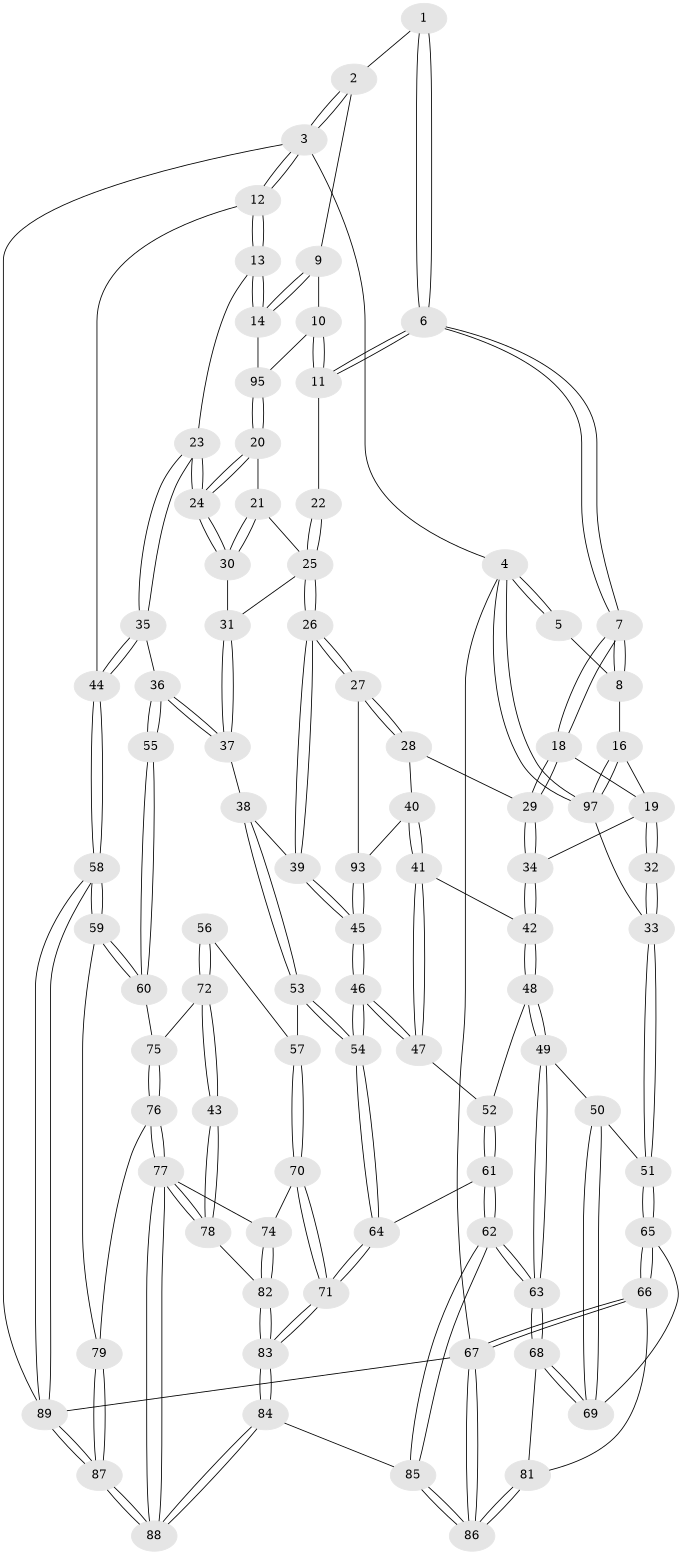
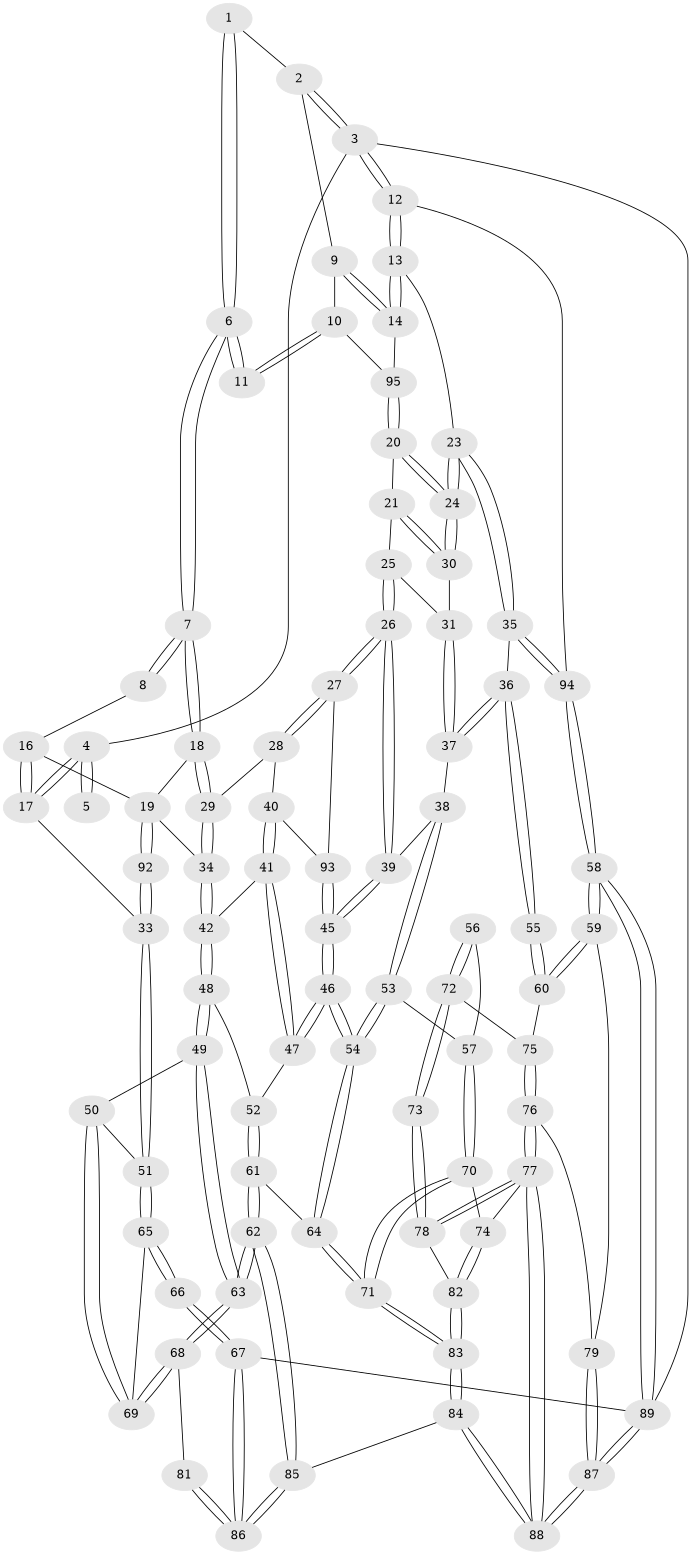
(319, 504) -> none
(587, 653) -> none
(97, 686) -> (567, 686)
(591, 808) -> (26, 808)
(652, 868) -> (146, 868)
(465, 957) -> none
(215, 1111) -> (416, 1111)
(632, 1412) -> none
